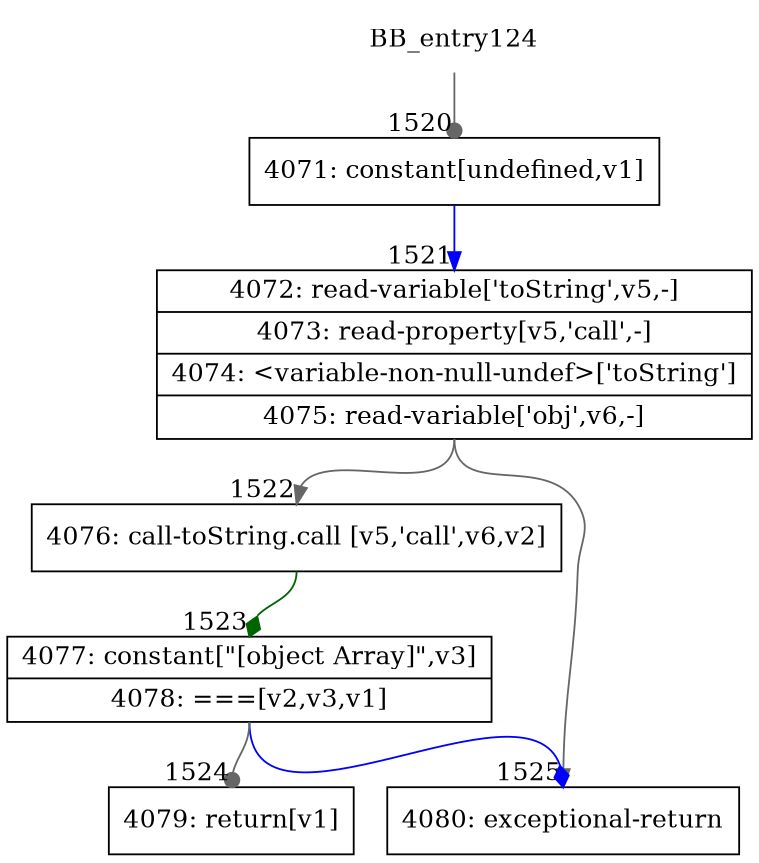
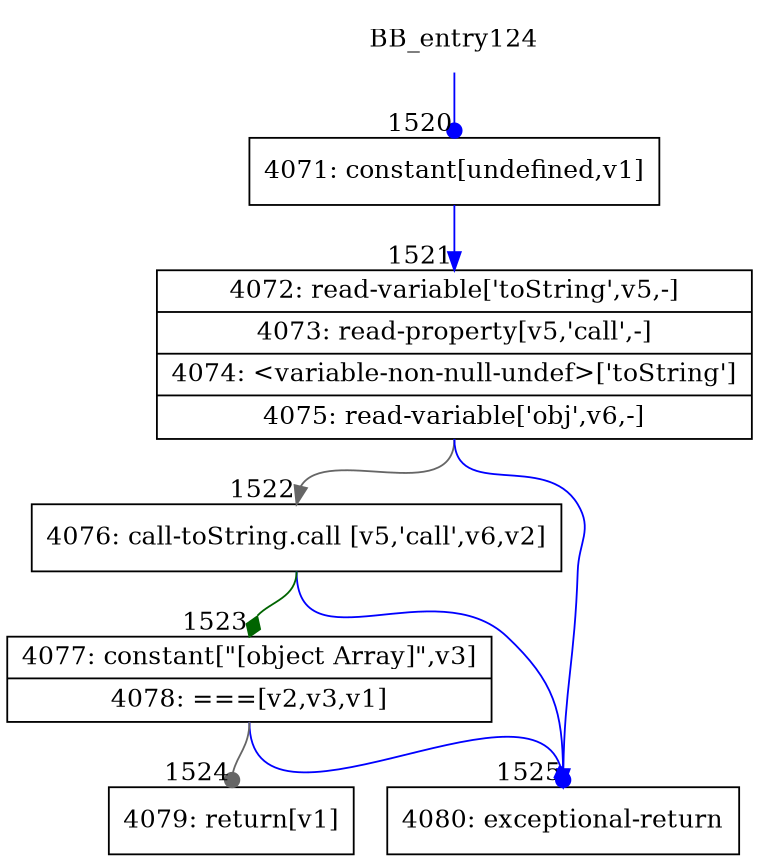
(454, 98) -> (454, 98)
(579, 560) -> (579, 560)
none -> (466, 616)
